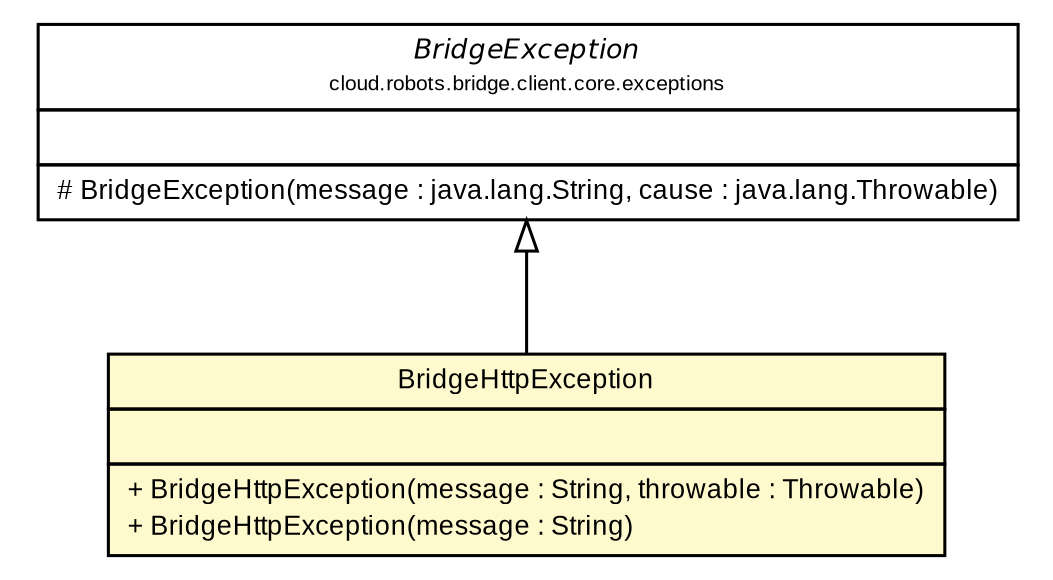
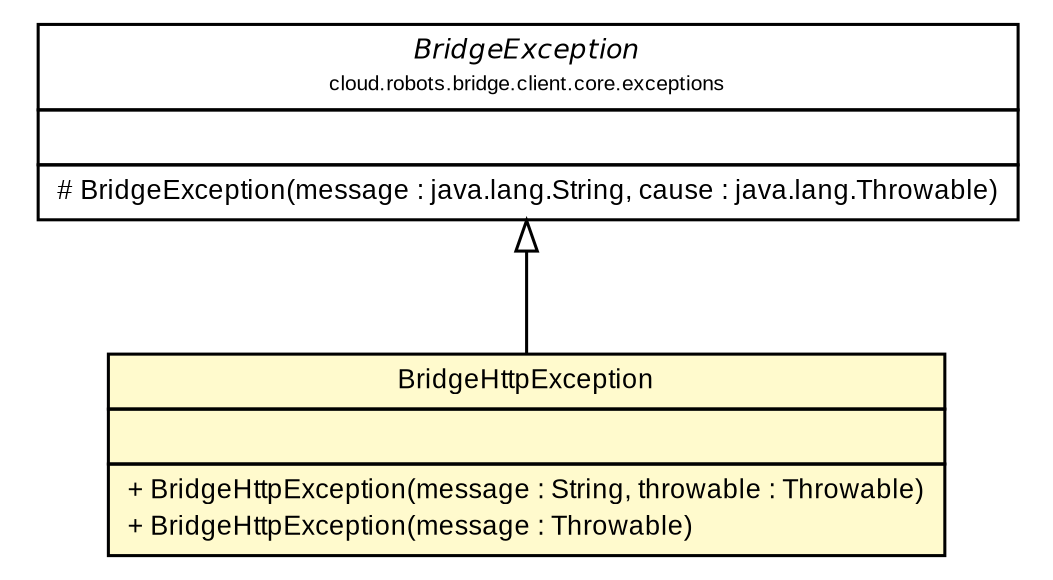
(382, 527) -> (411, 527)
